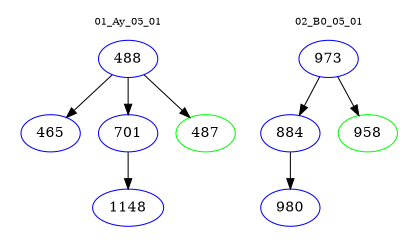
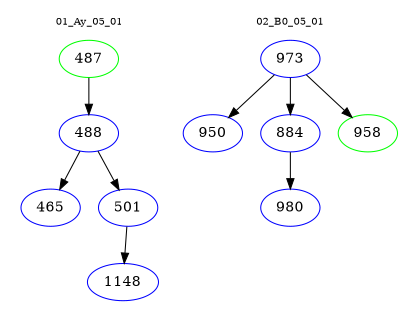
(163, 93) -> (89, 91)
(128, 133) -> (128, 208)
none -> (213, 133)
